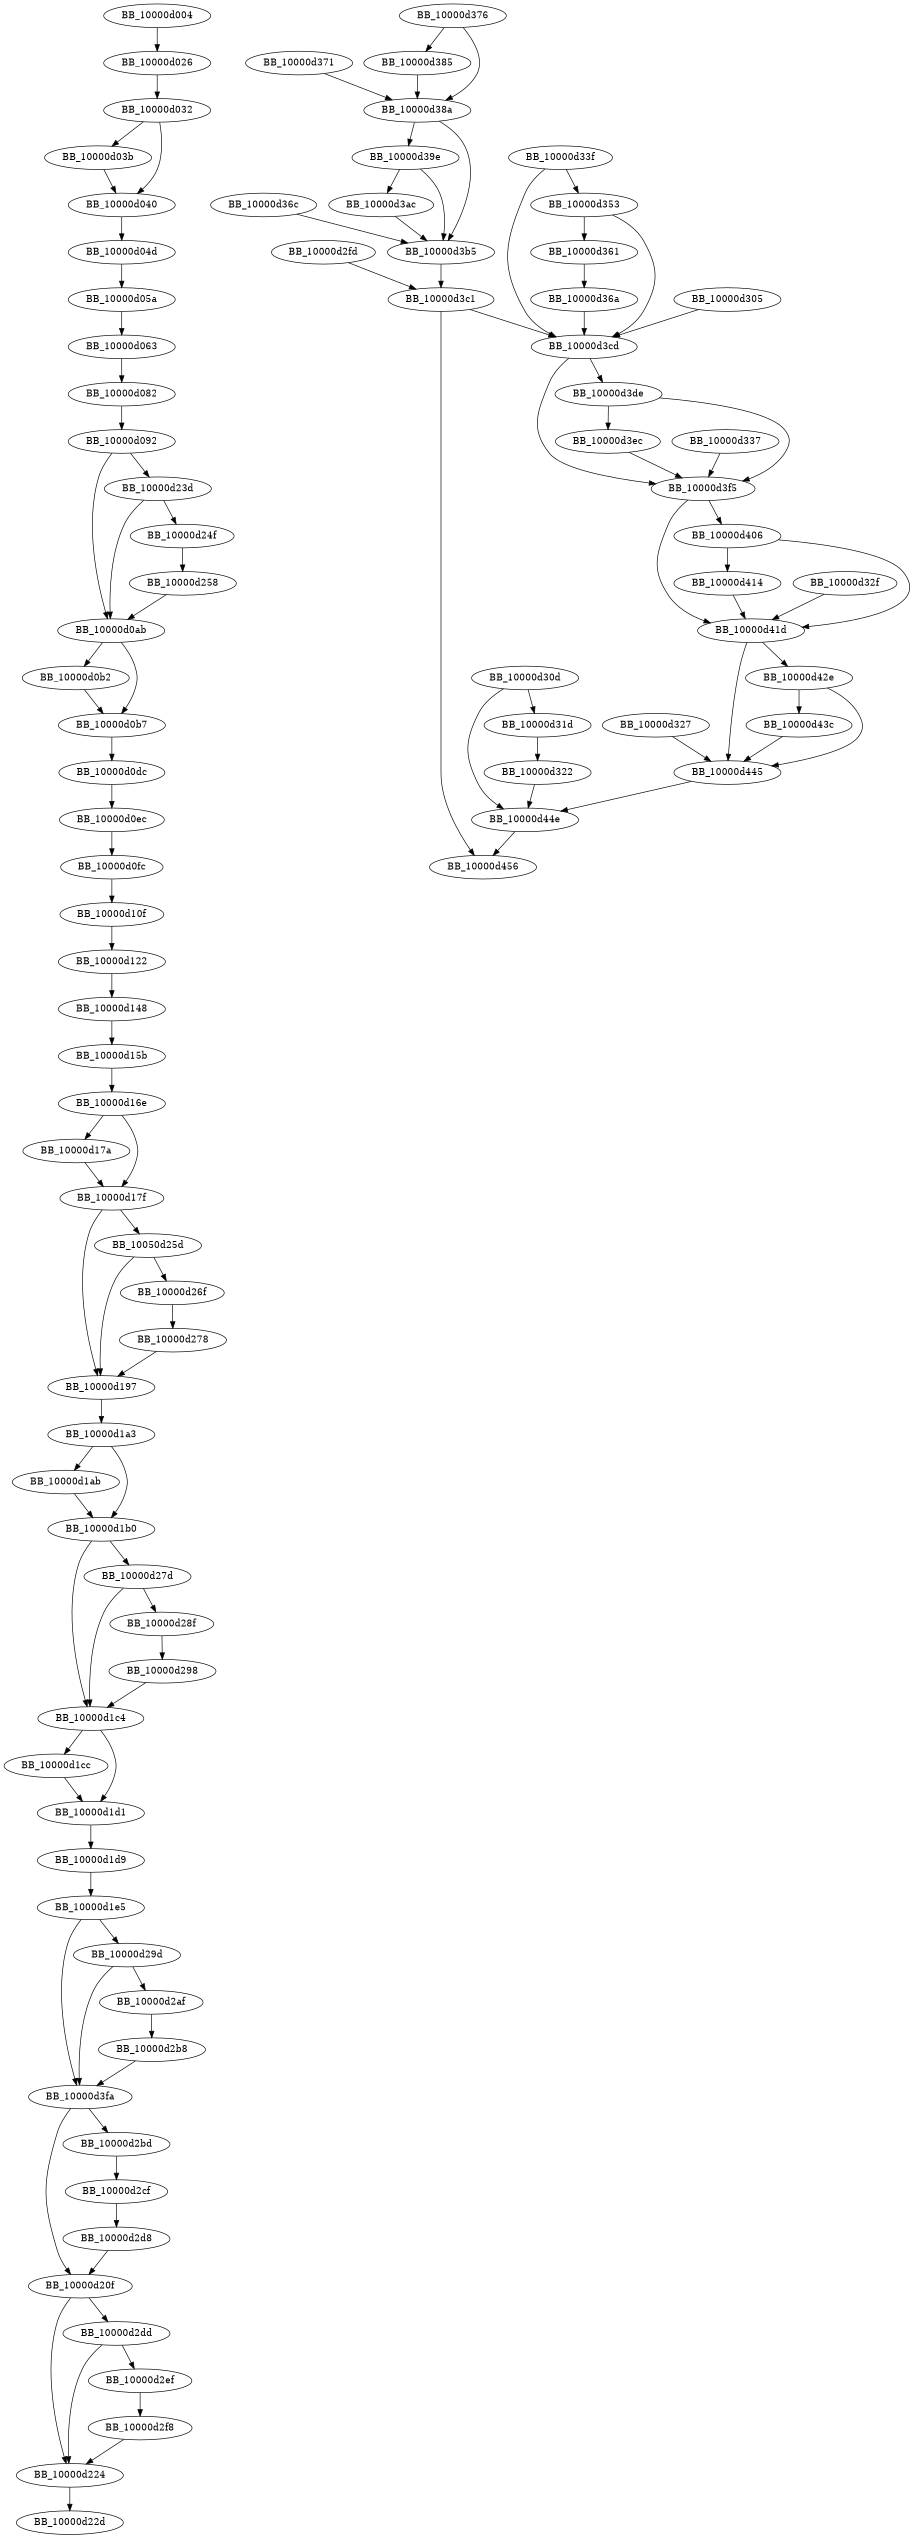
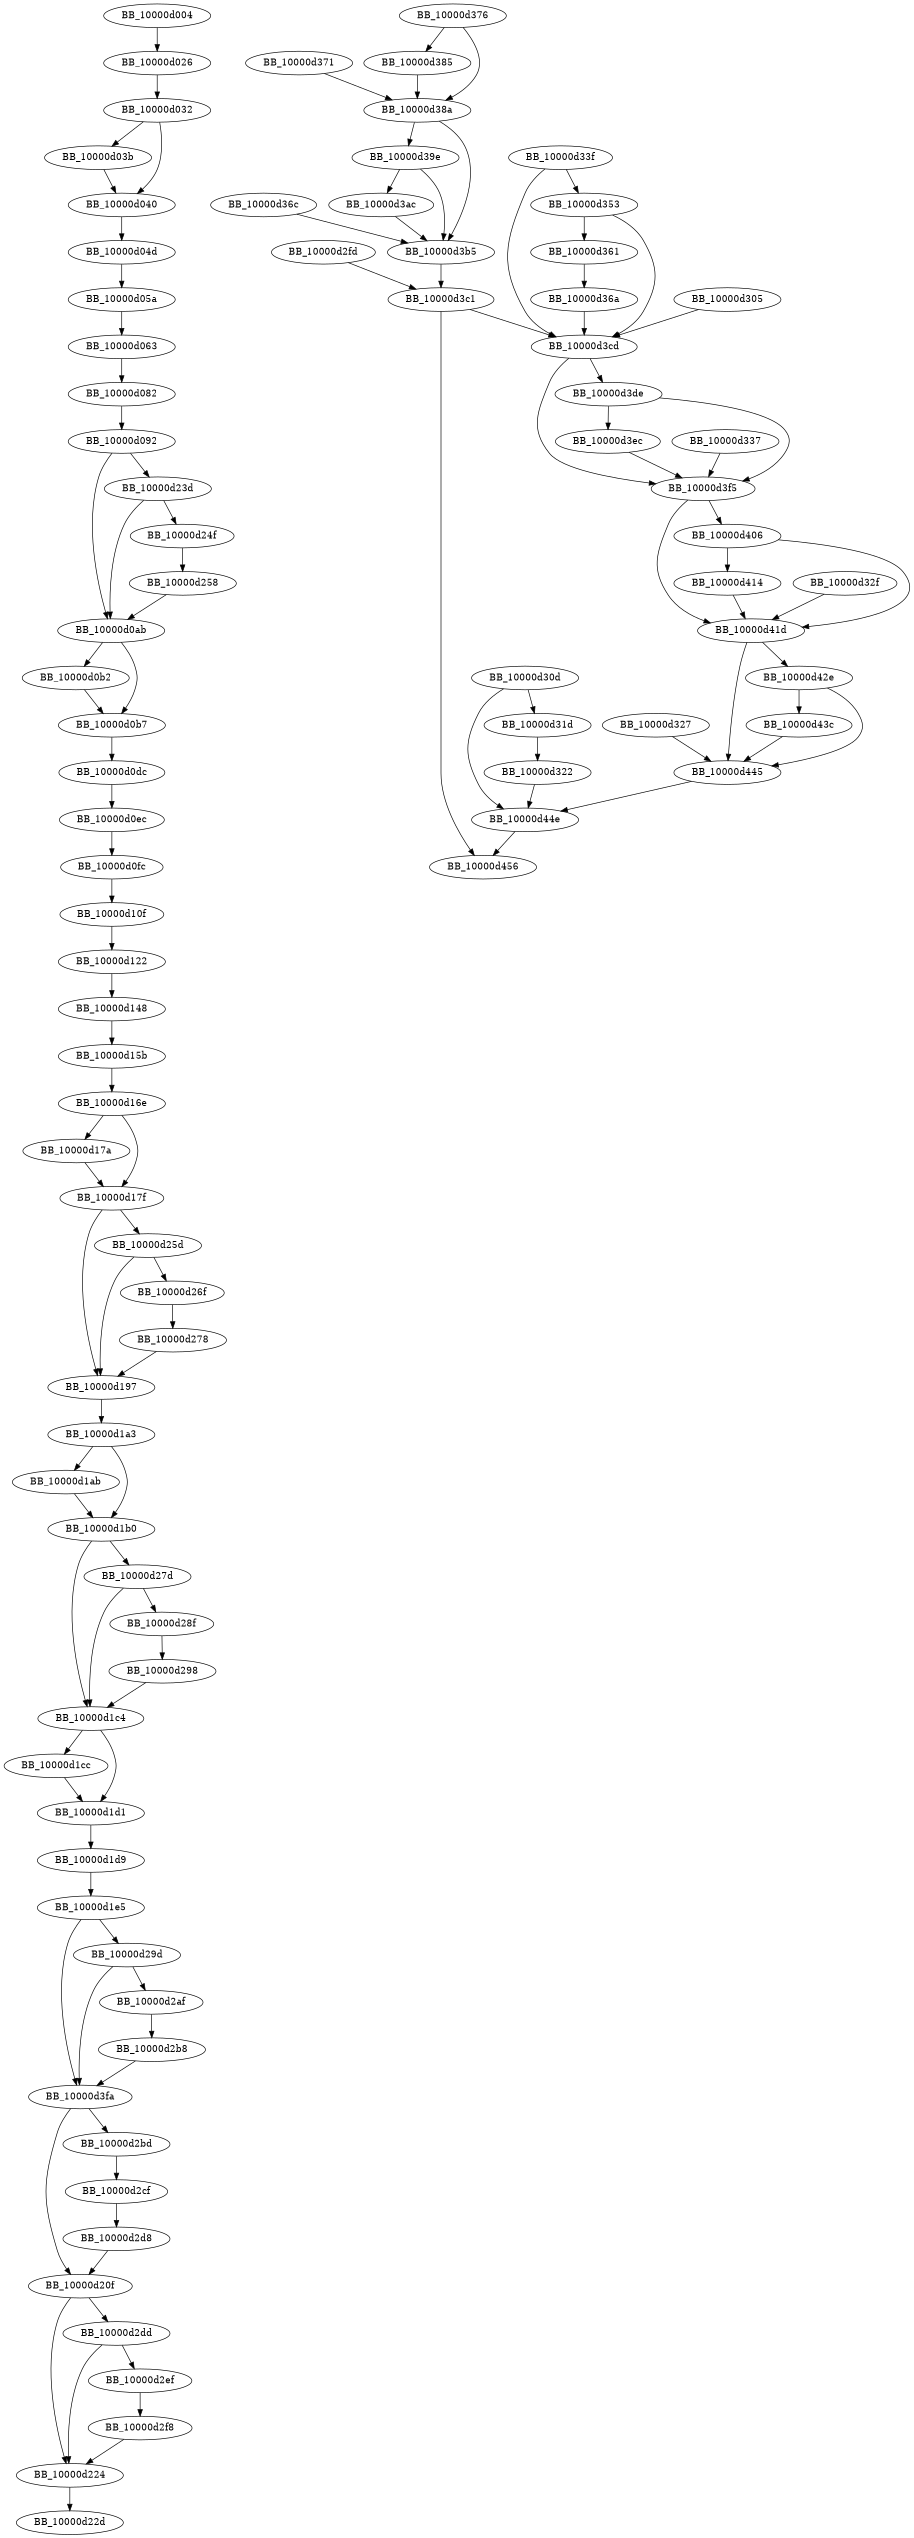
(148, 1246) -> (148, 1246)
